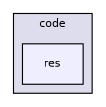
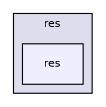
(53, 24) -> (53, 24)
